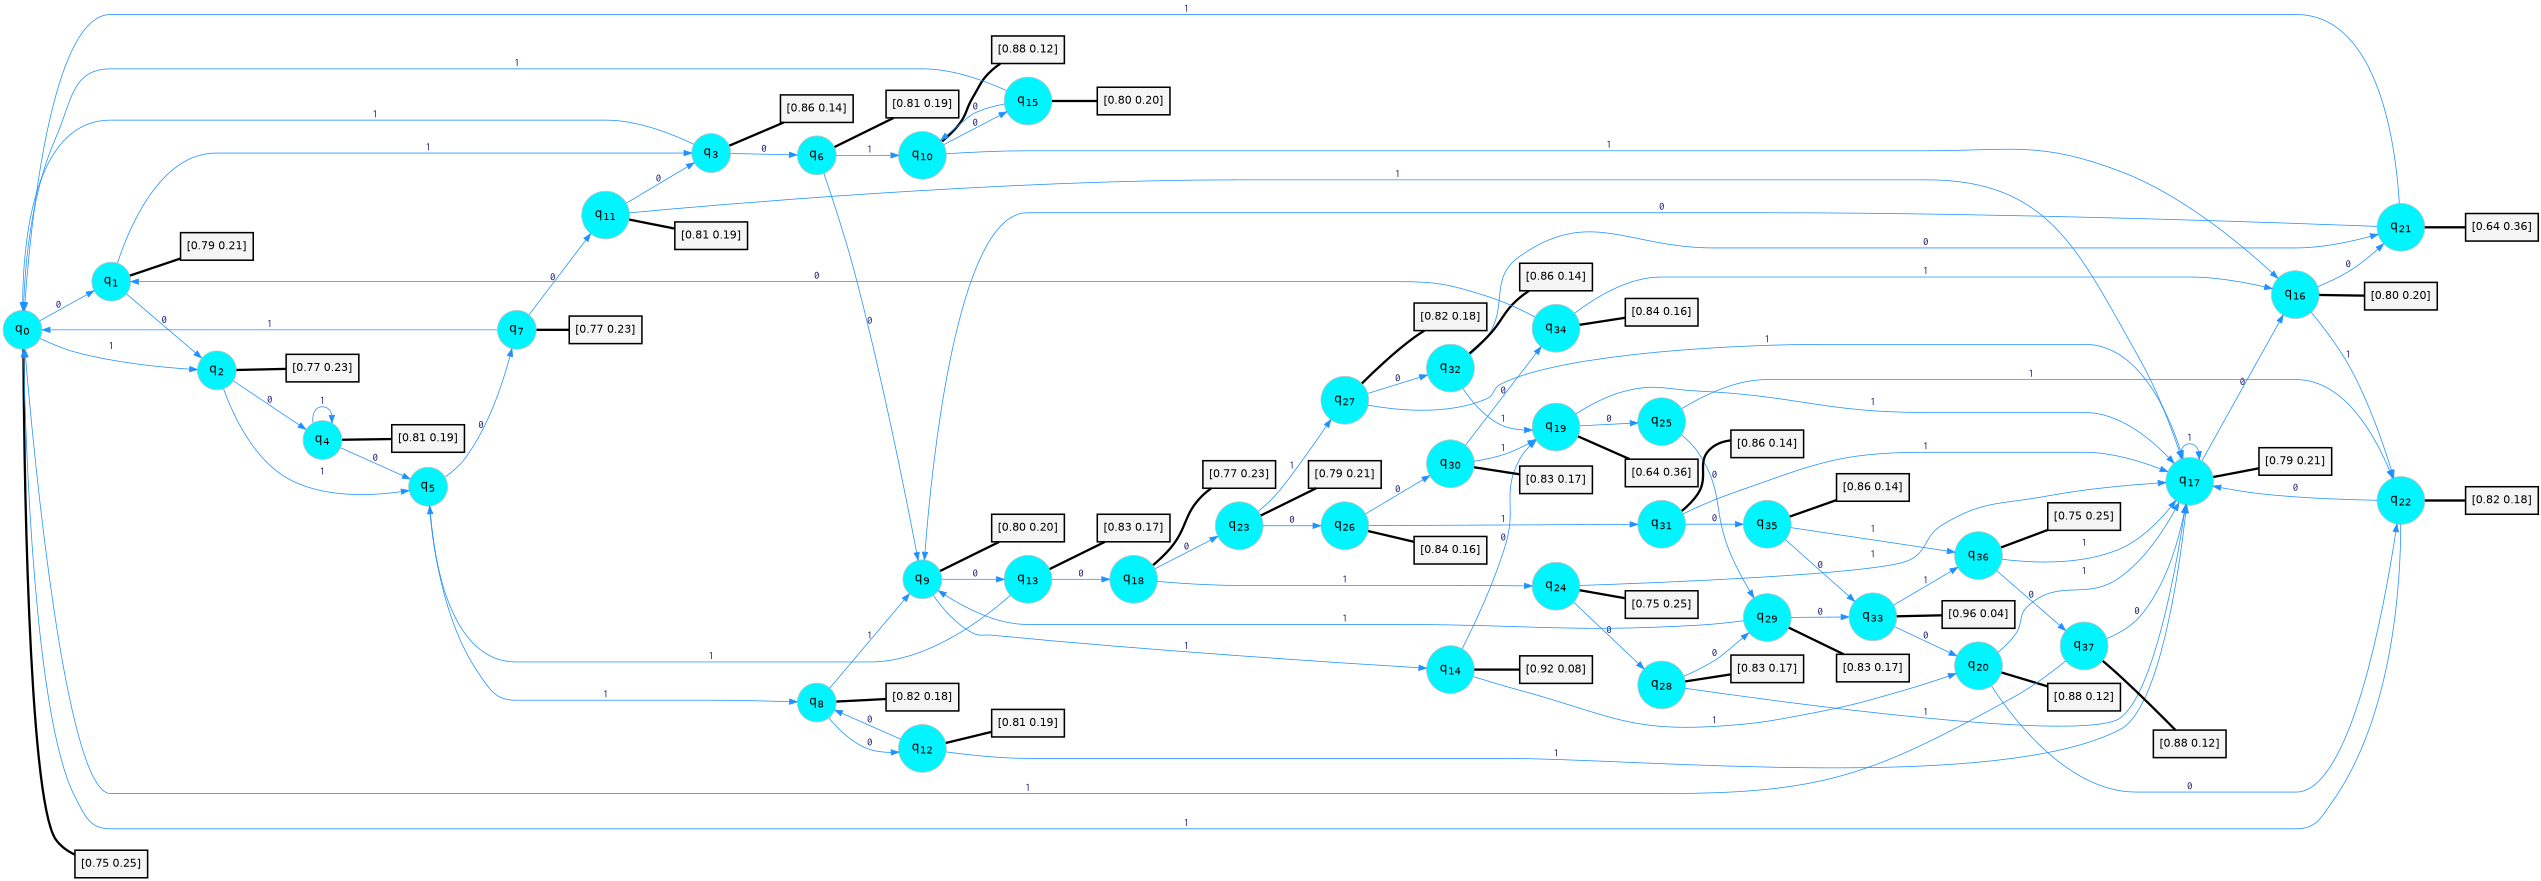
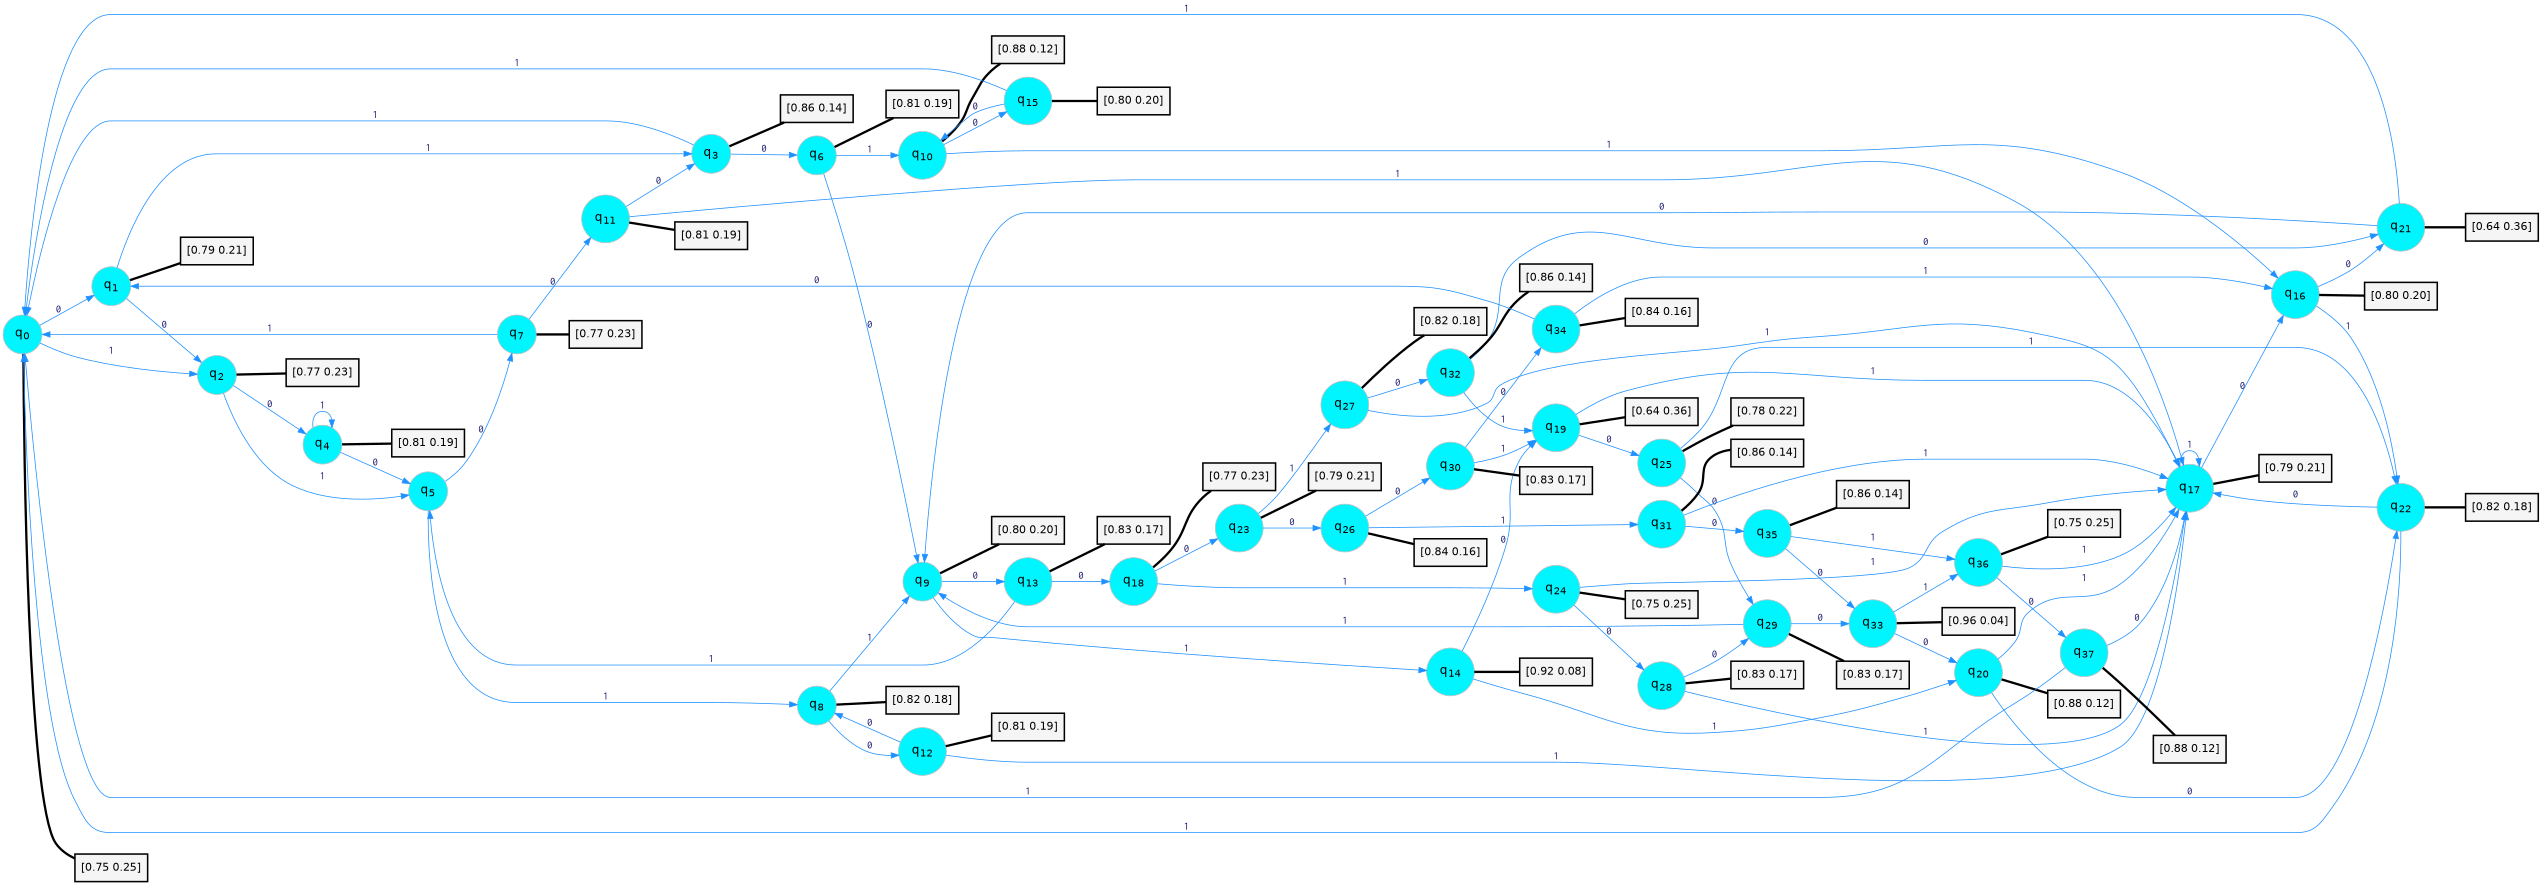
none -> (1767, 412)
